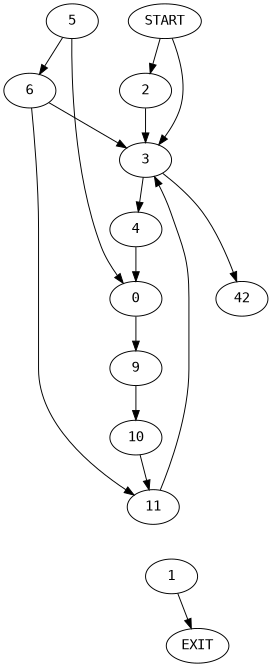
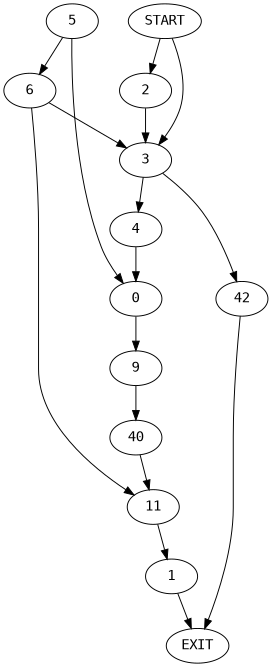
(189, 337) -> (161, 537)
(136, 438) -> (136, 438)
none -> (233, 469)
